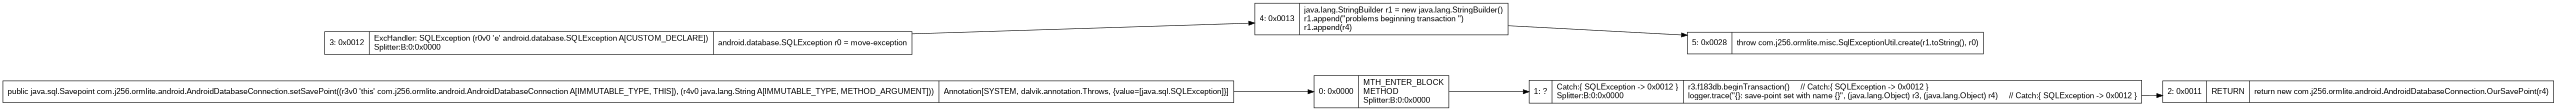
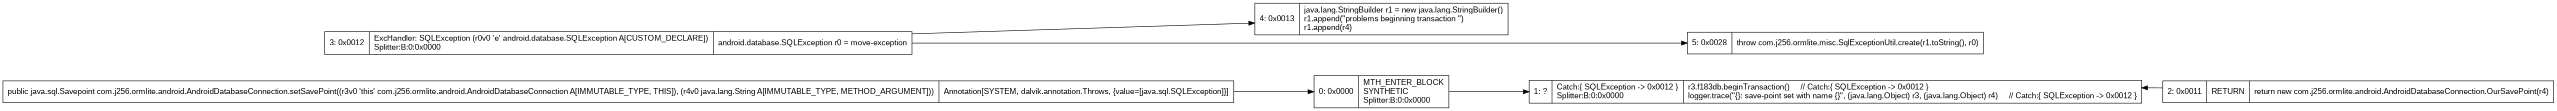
(1595, 30) -> (1297, 43)
(1381, 91) -> (1386, 91)
(2149, 96) -> (2155, 88)
